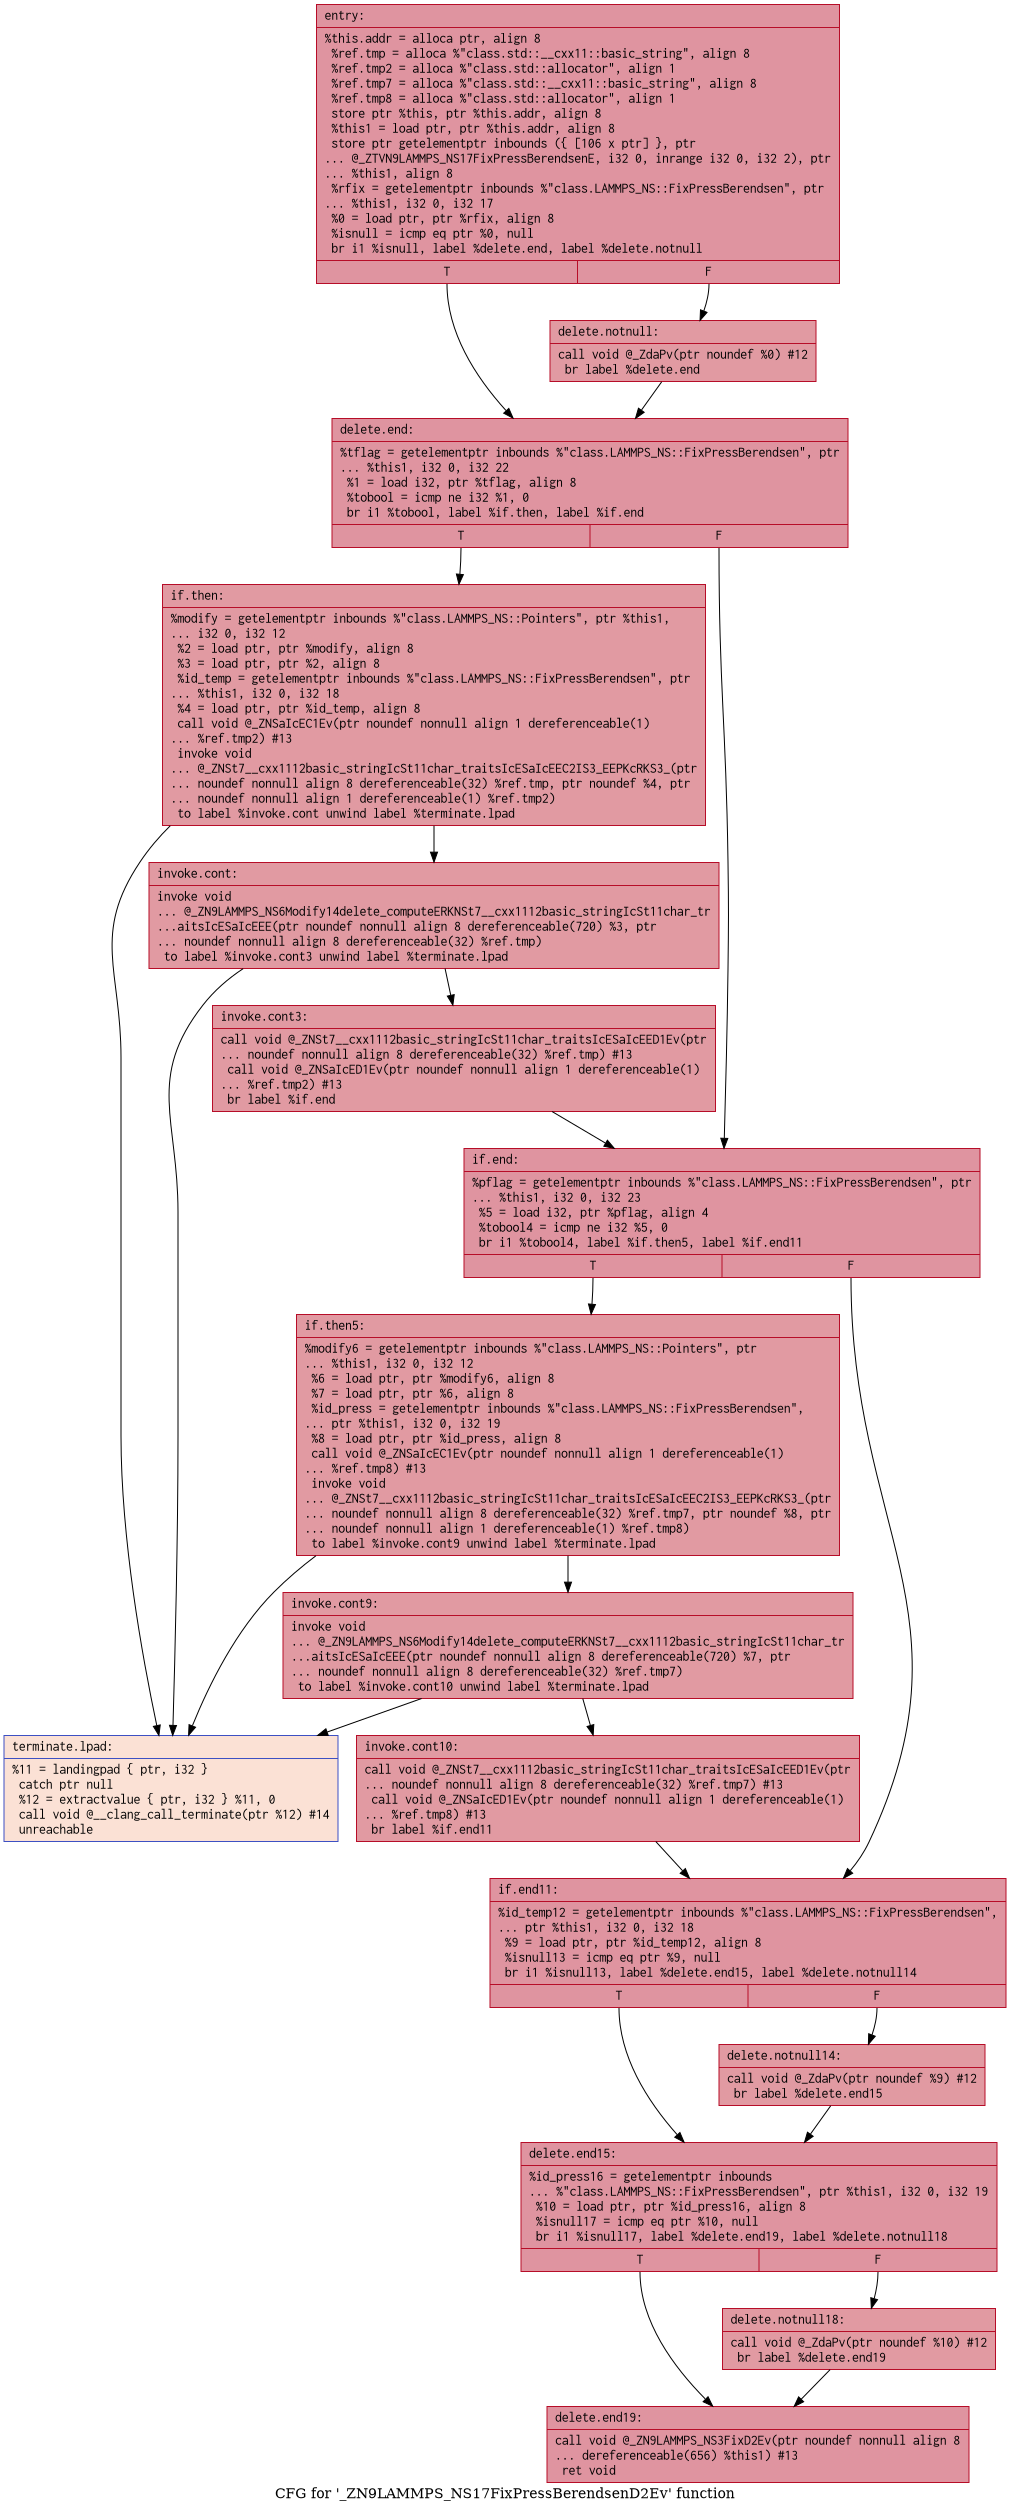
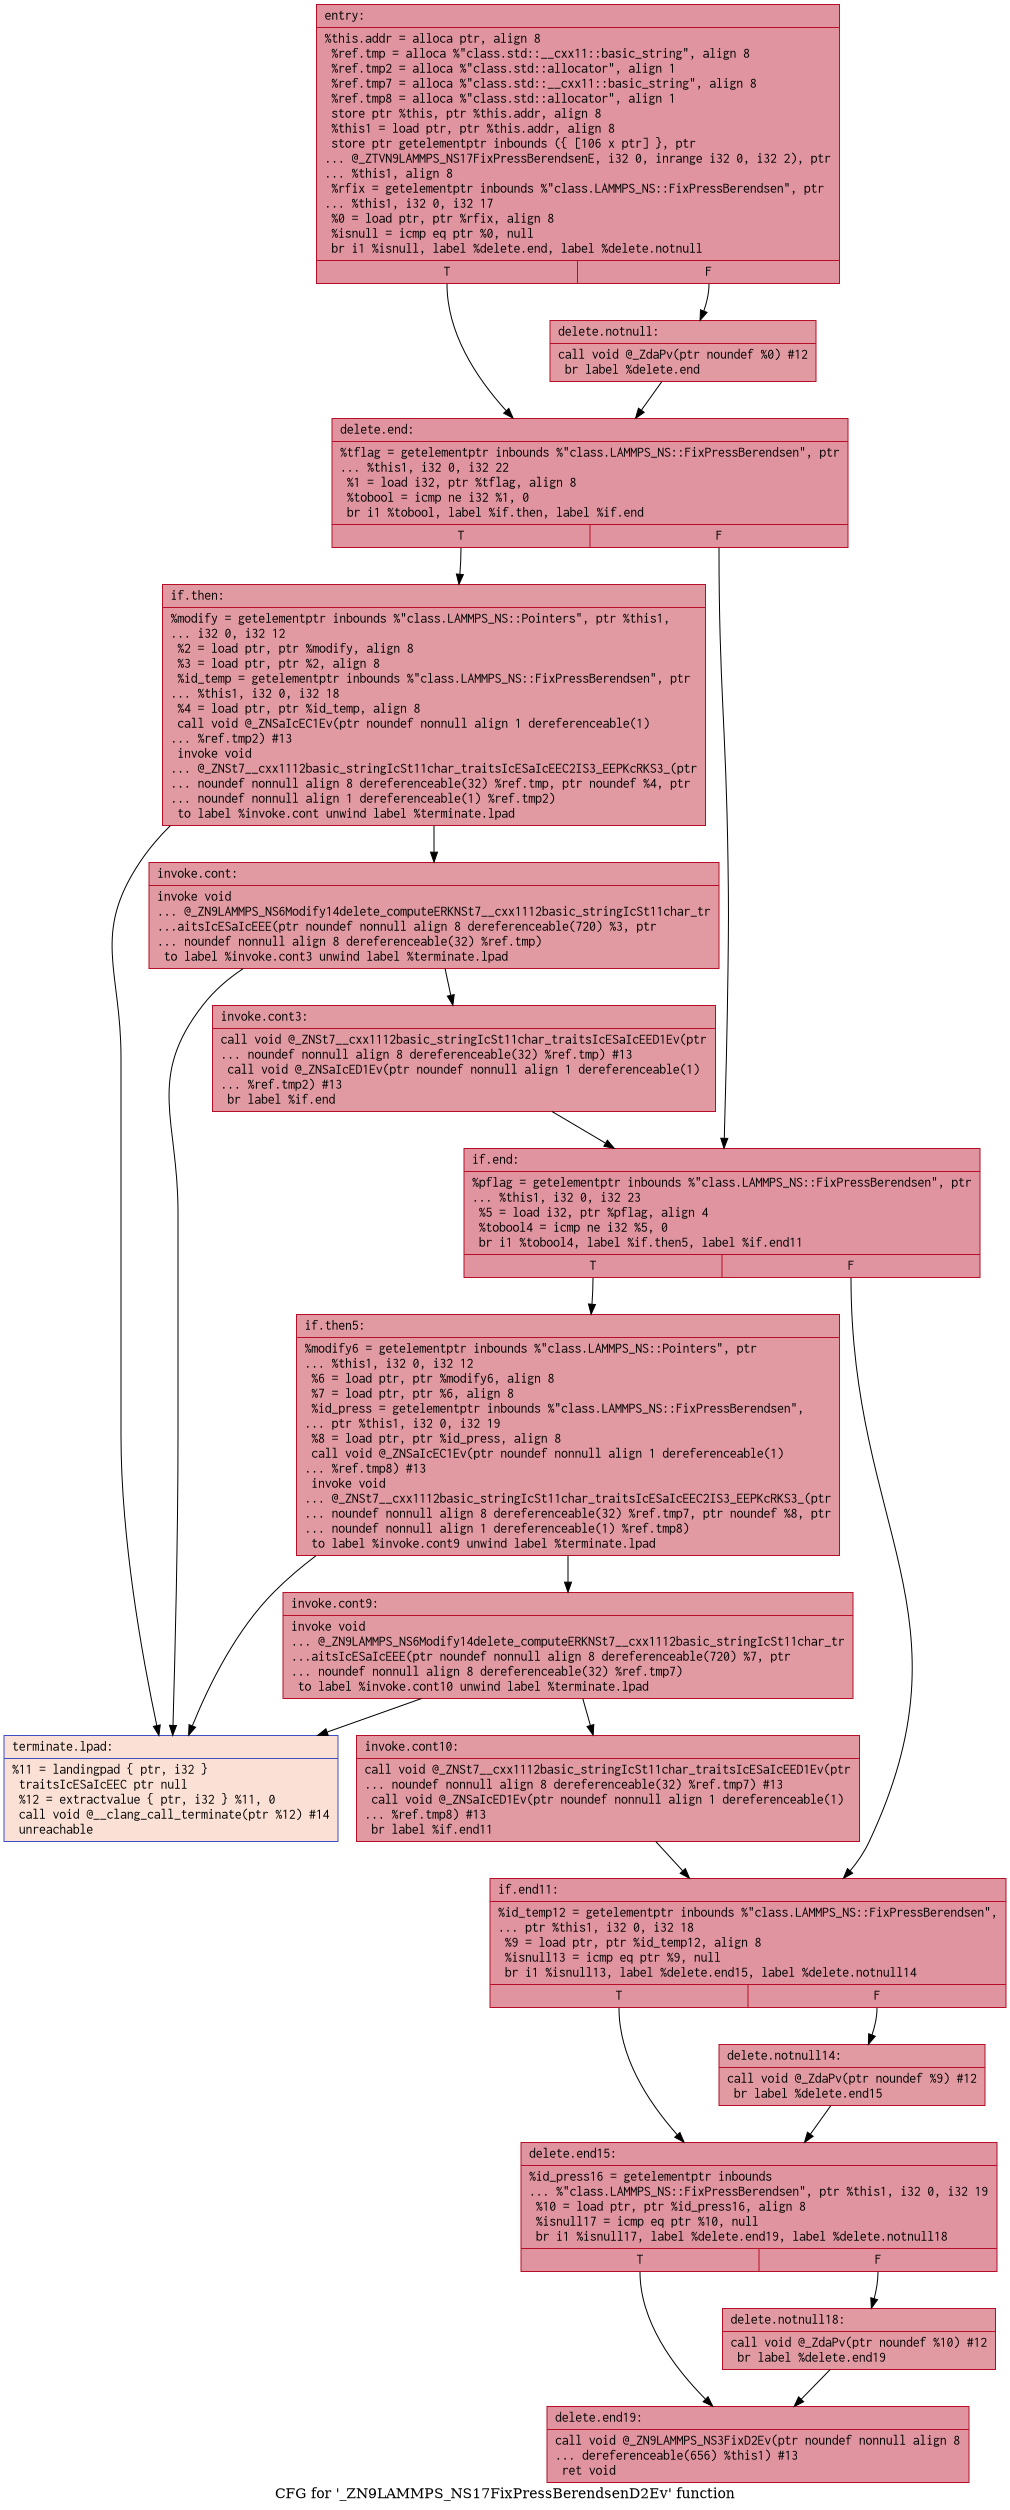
(63, 1784) -> (100, 1784)
